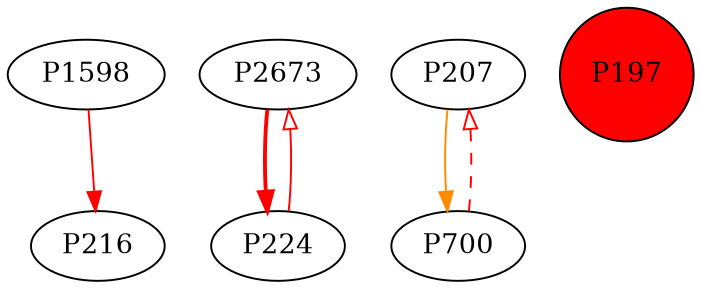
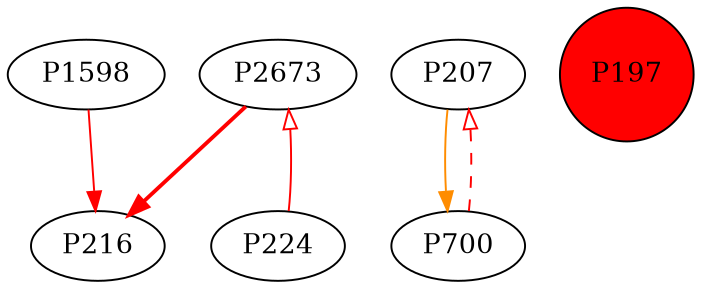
(265, 150) -> (195, 154)
